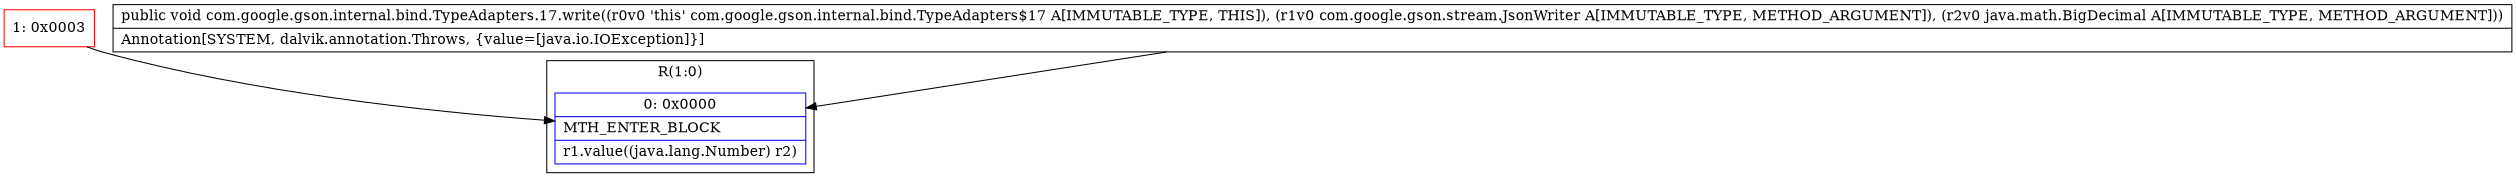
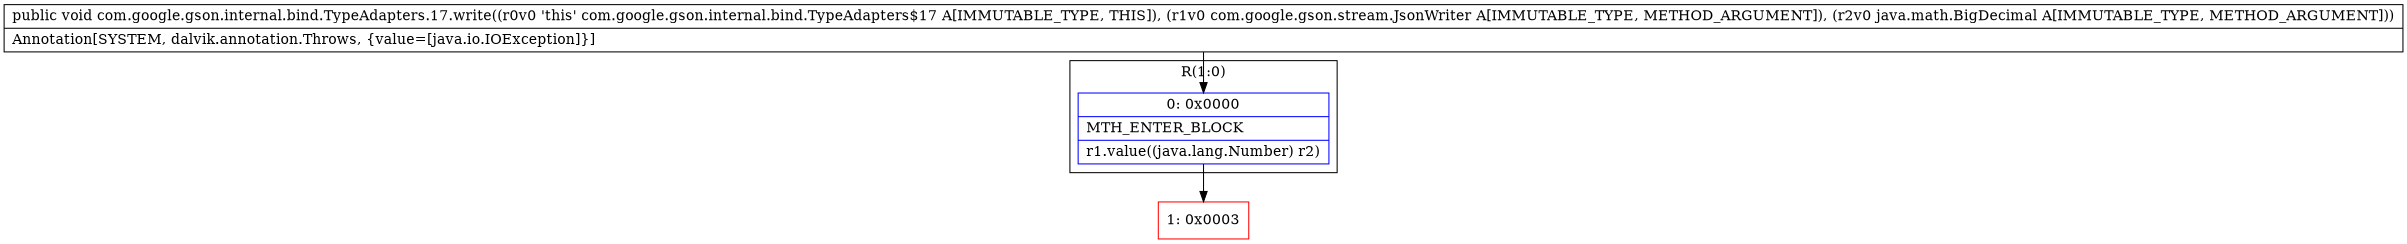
(314, 95) -> (1204, 179)
